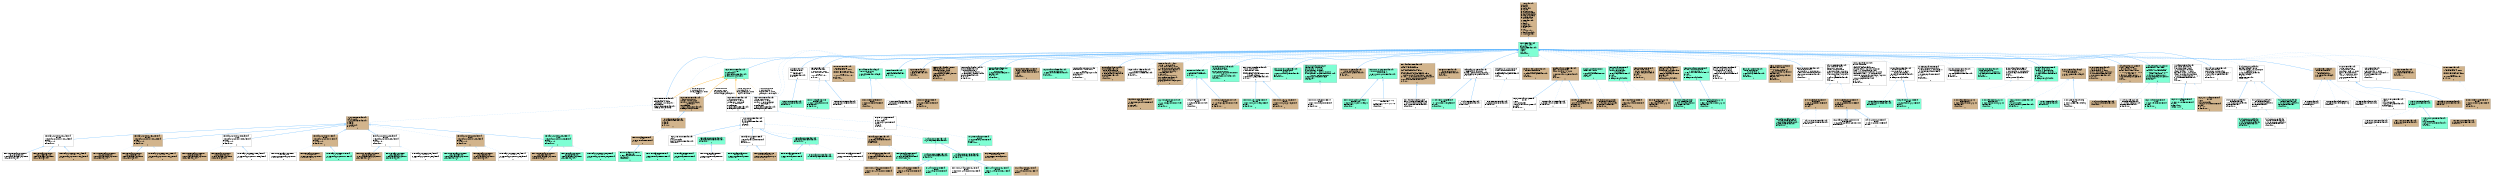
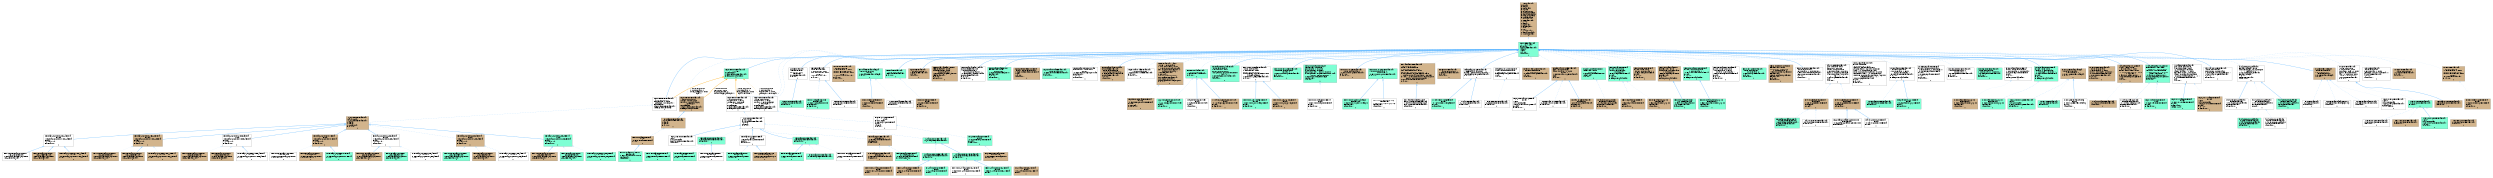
(2312, 104) -> (2312, 104)
